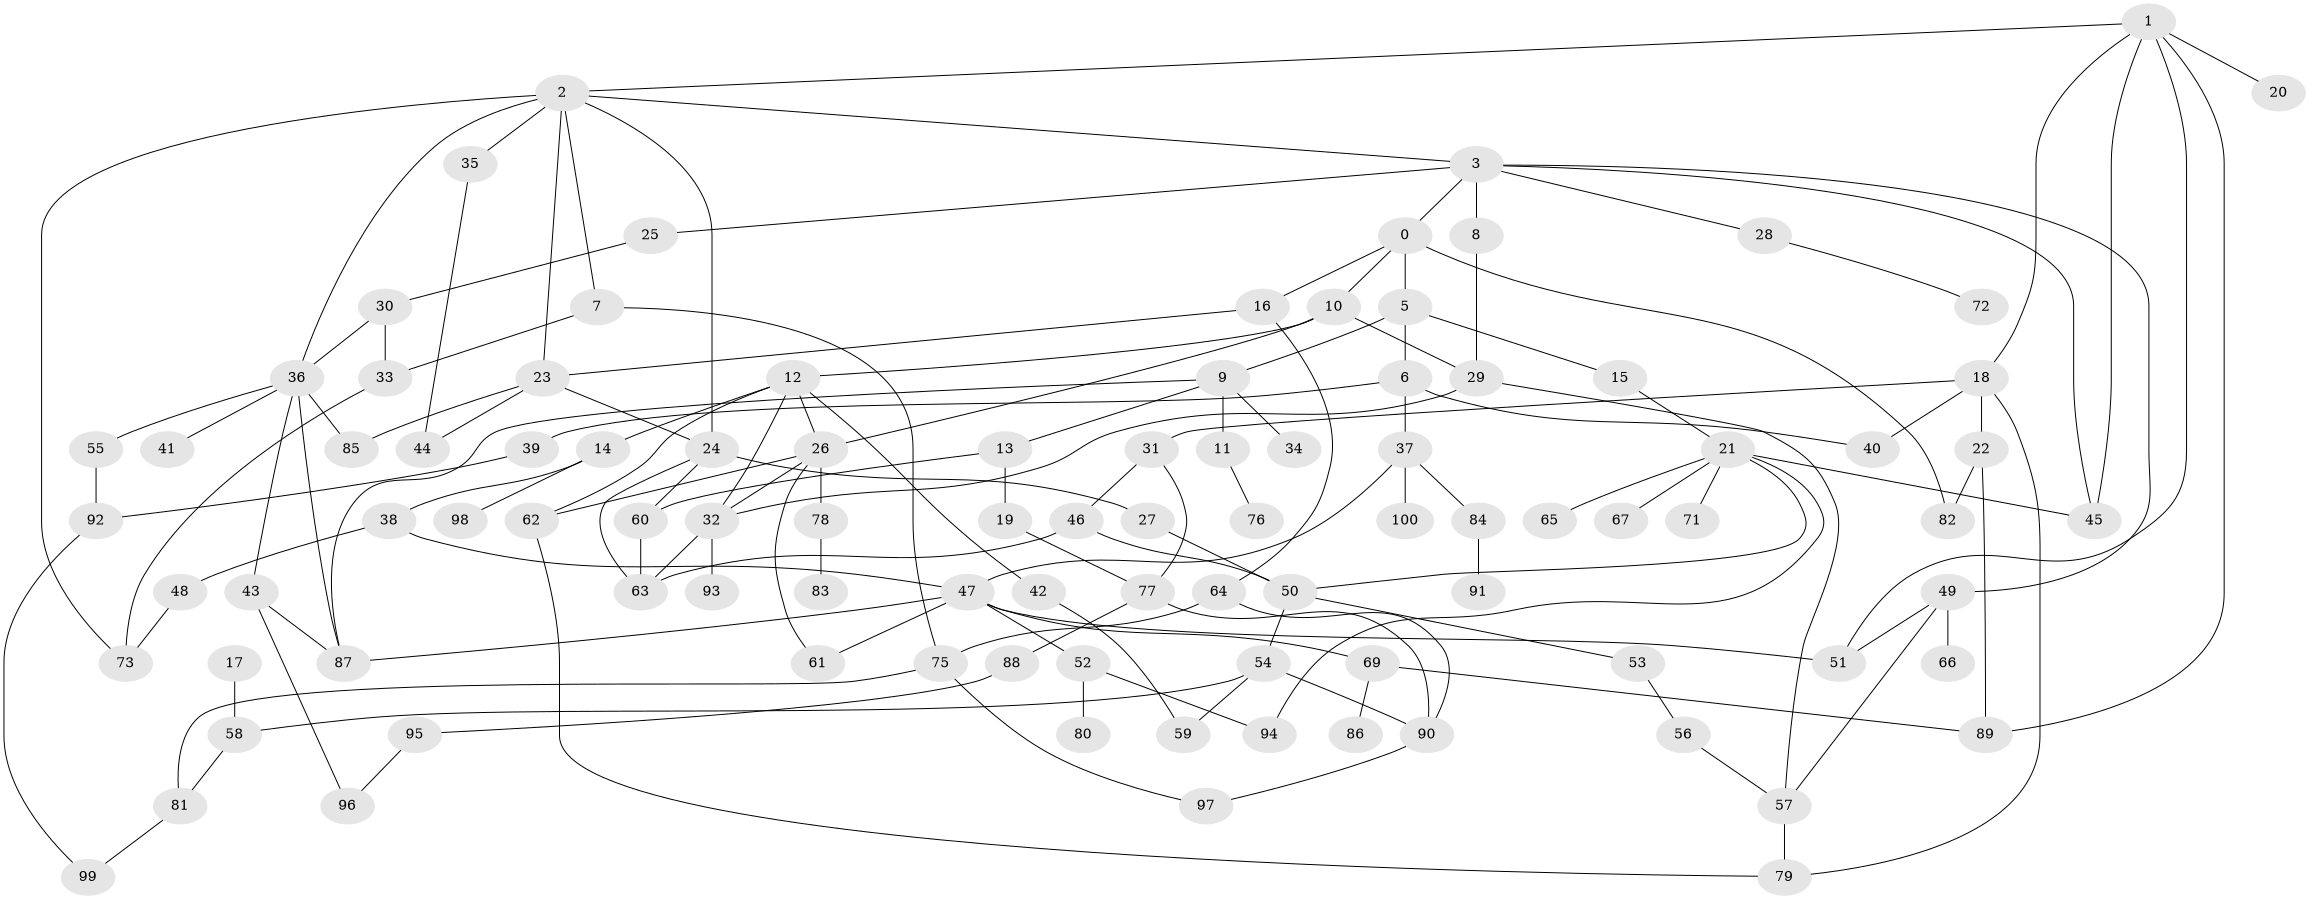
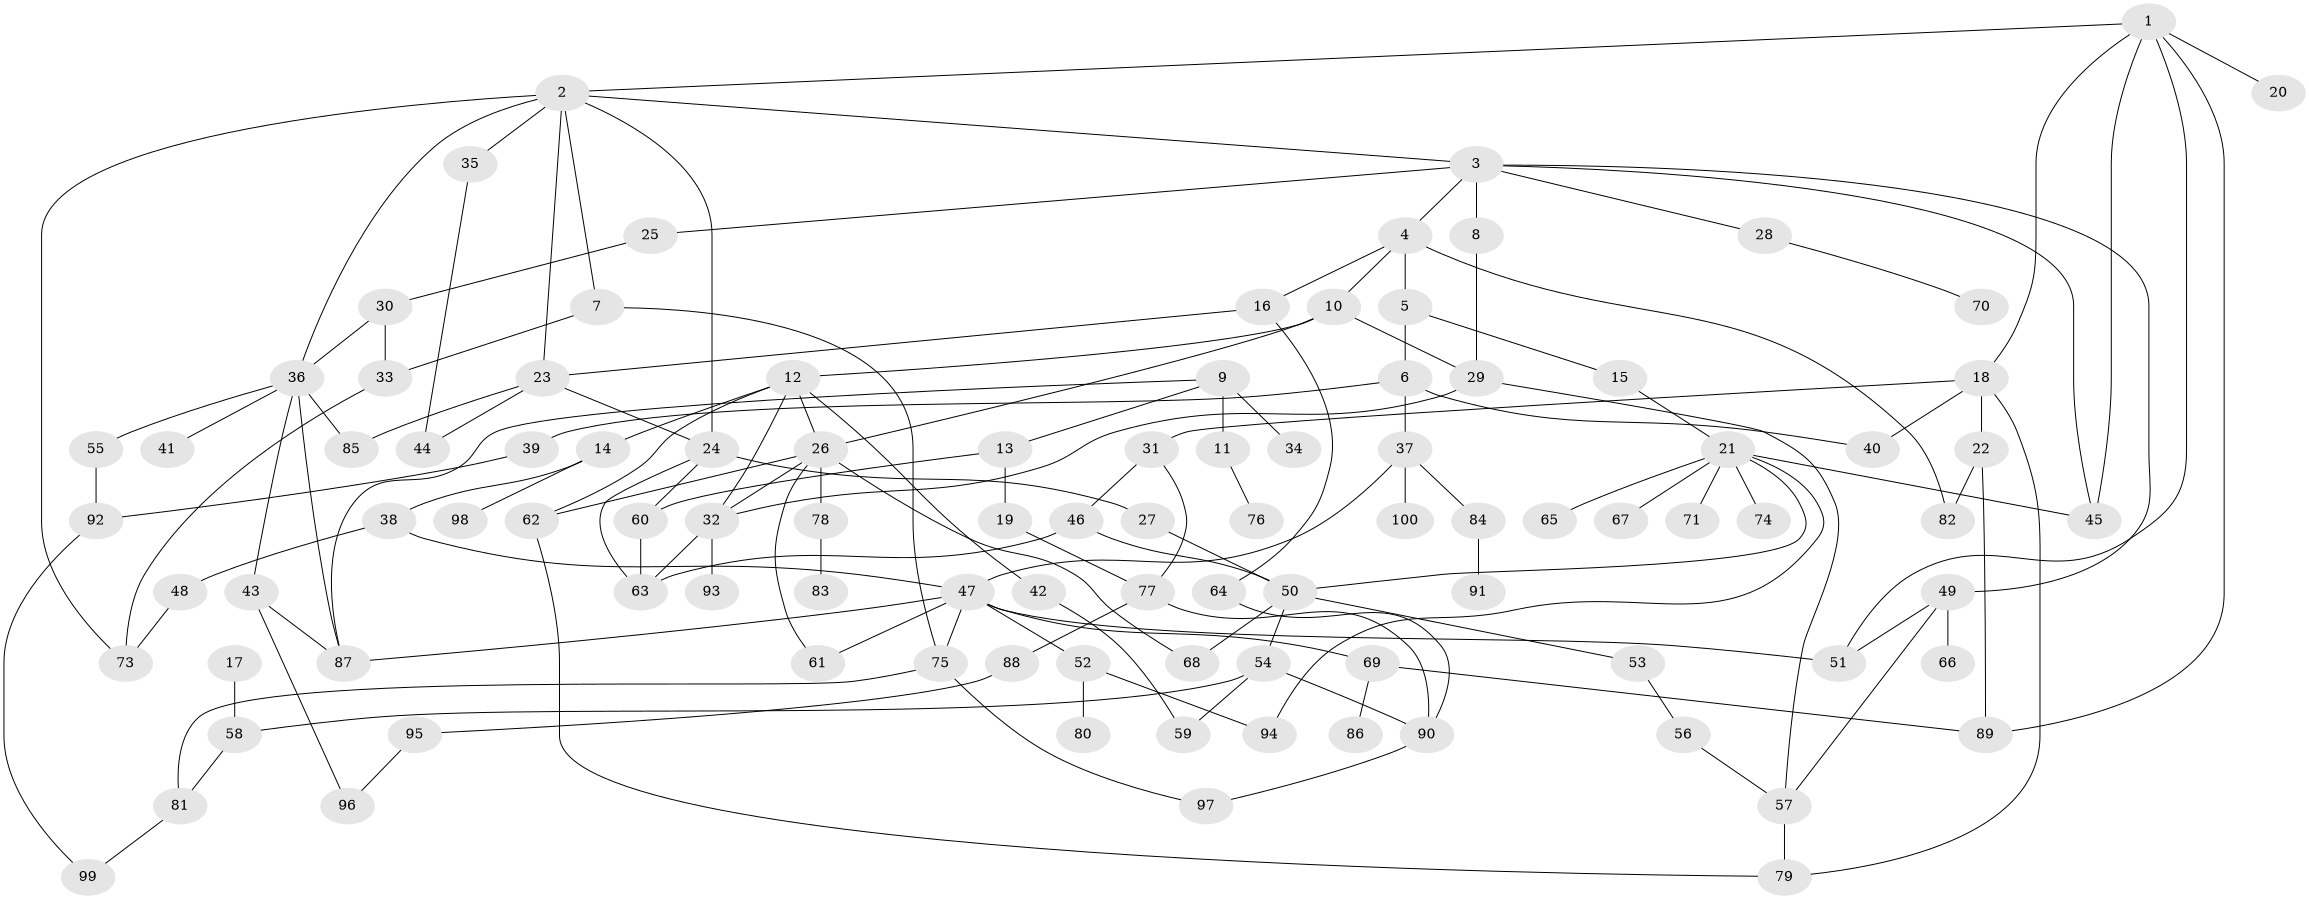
(1405, 236) -> (1405, 236)
(1982, 307) -> (1982, 307)
(1316, 346) -> none
none -> (1764, 521)
(1056, 630) -> (954, 628)
none -> (1192, 663)
